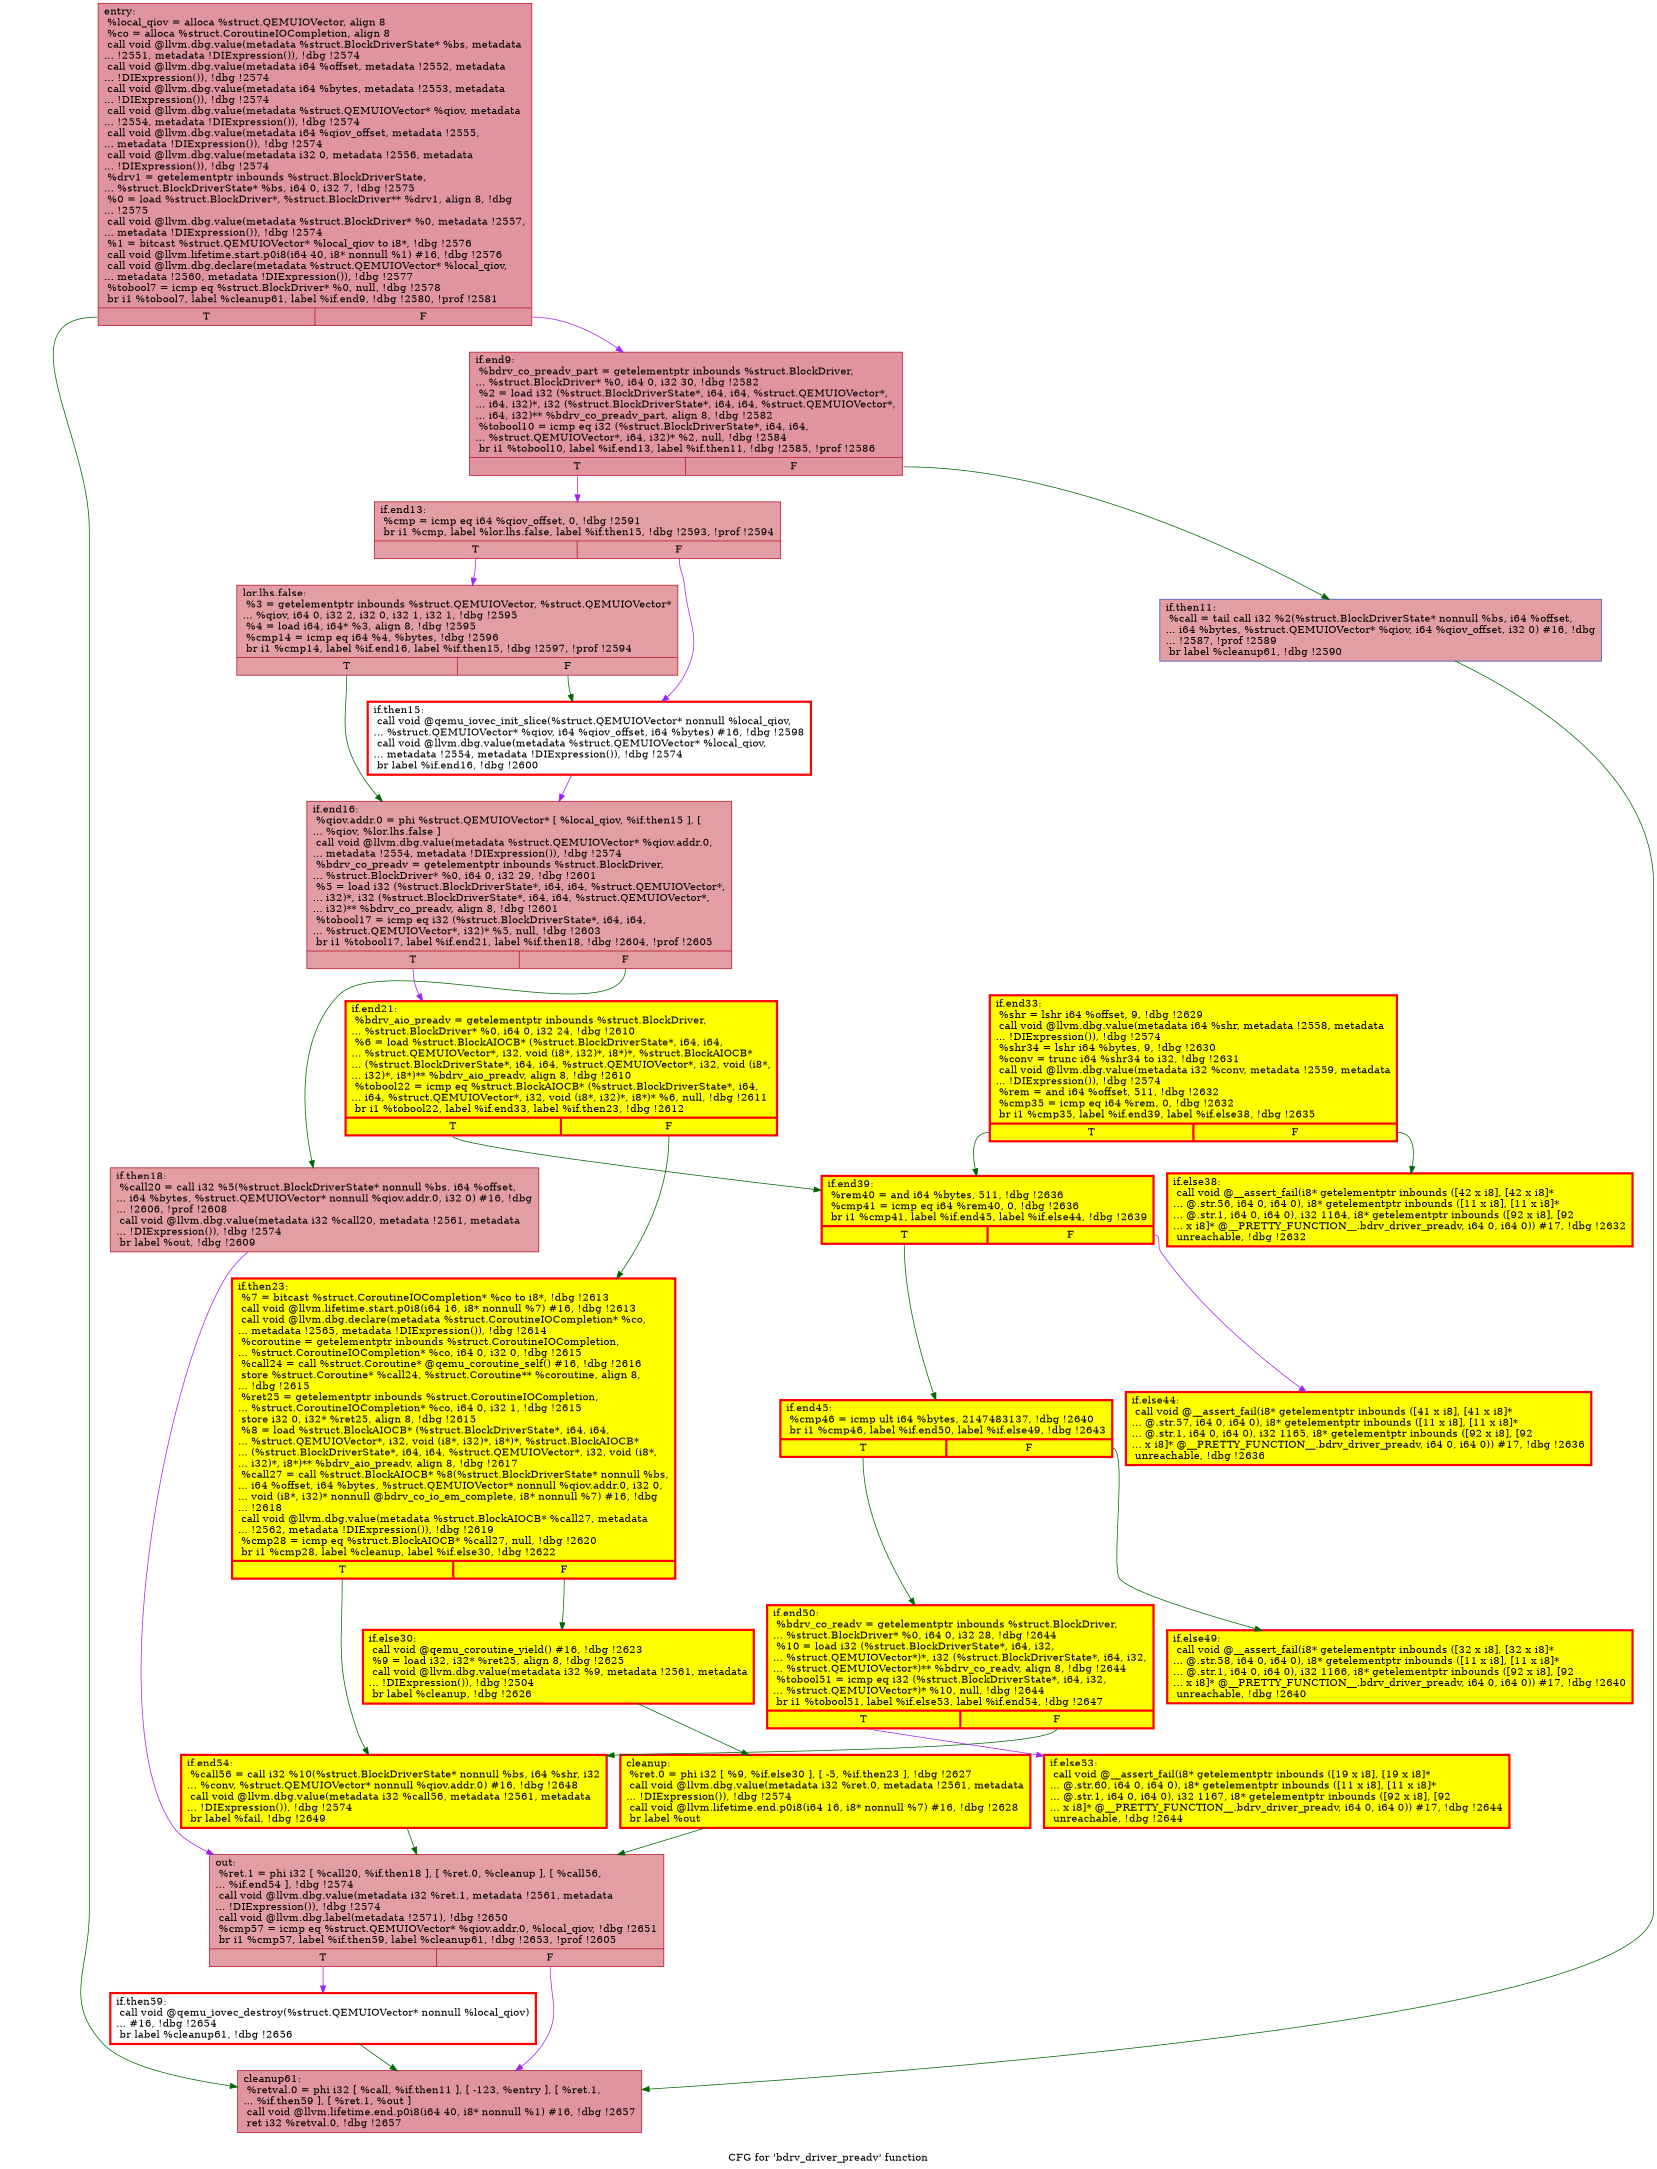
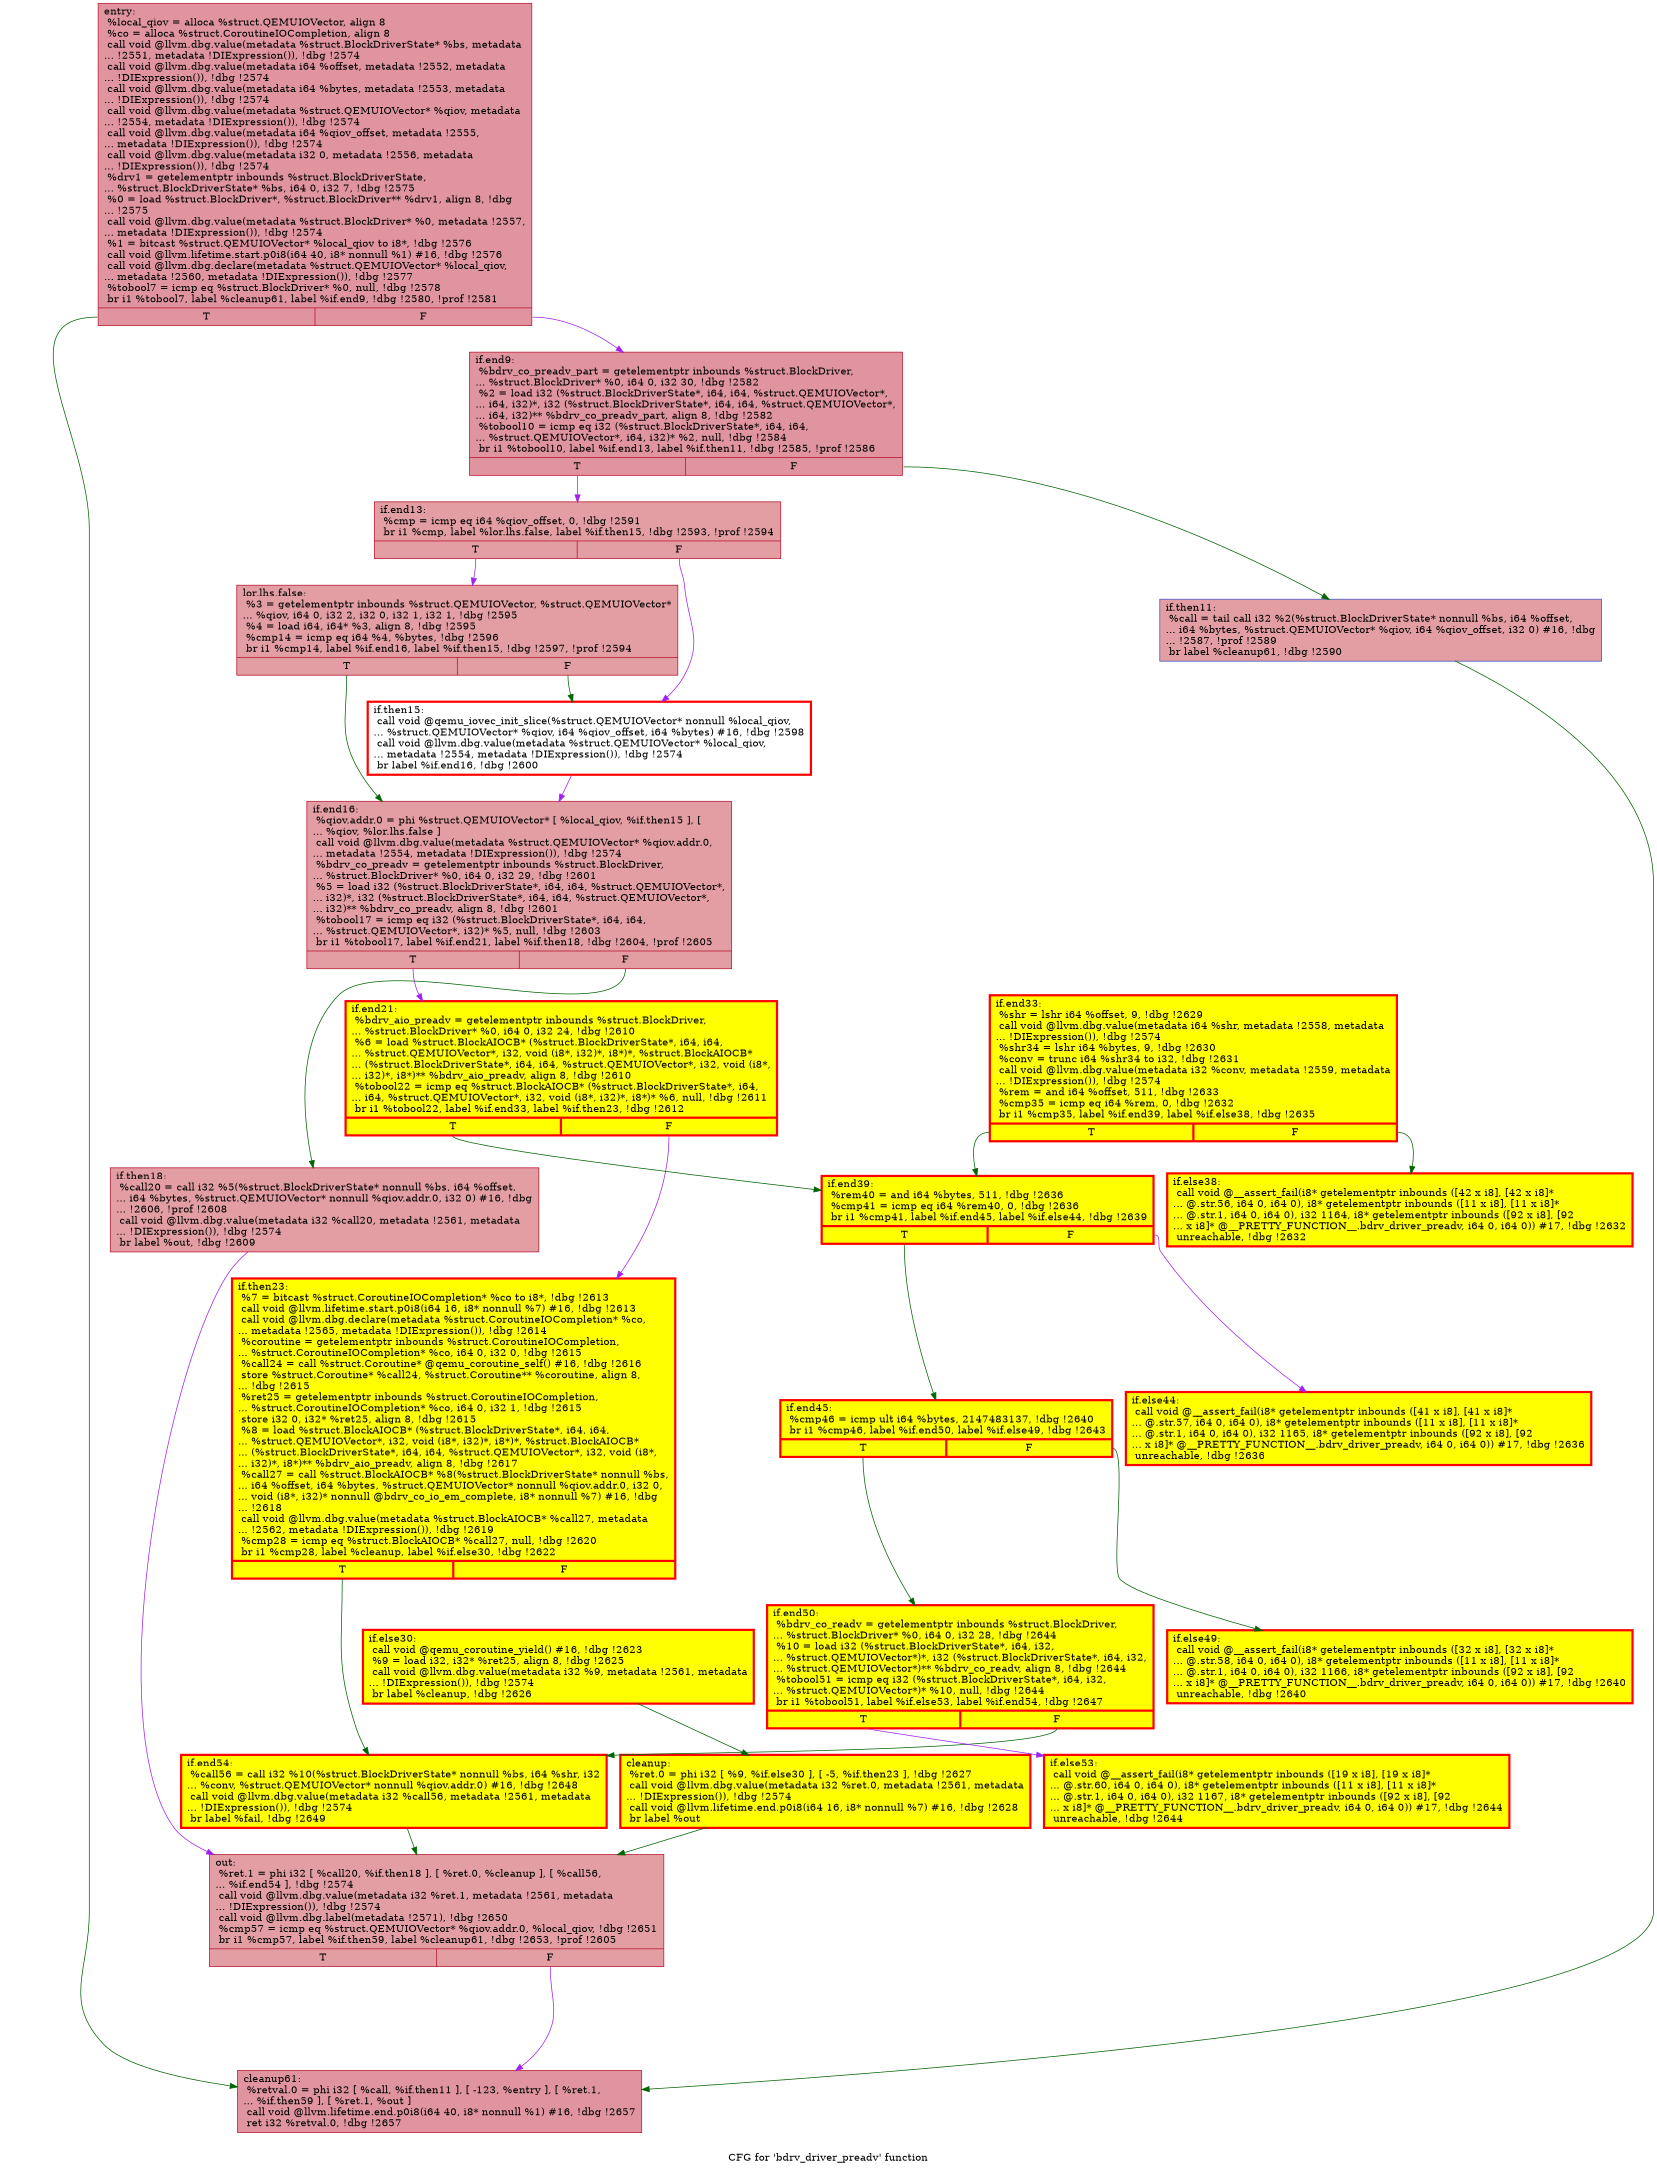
(1108, 1092) -> (1108, 1092)
(655, 1208) -> (655, 1208)
(564, 1601) -> none
(452, 1683) -> (452, 1683)
(323, 2019) -> none
